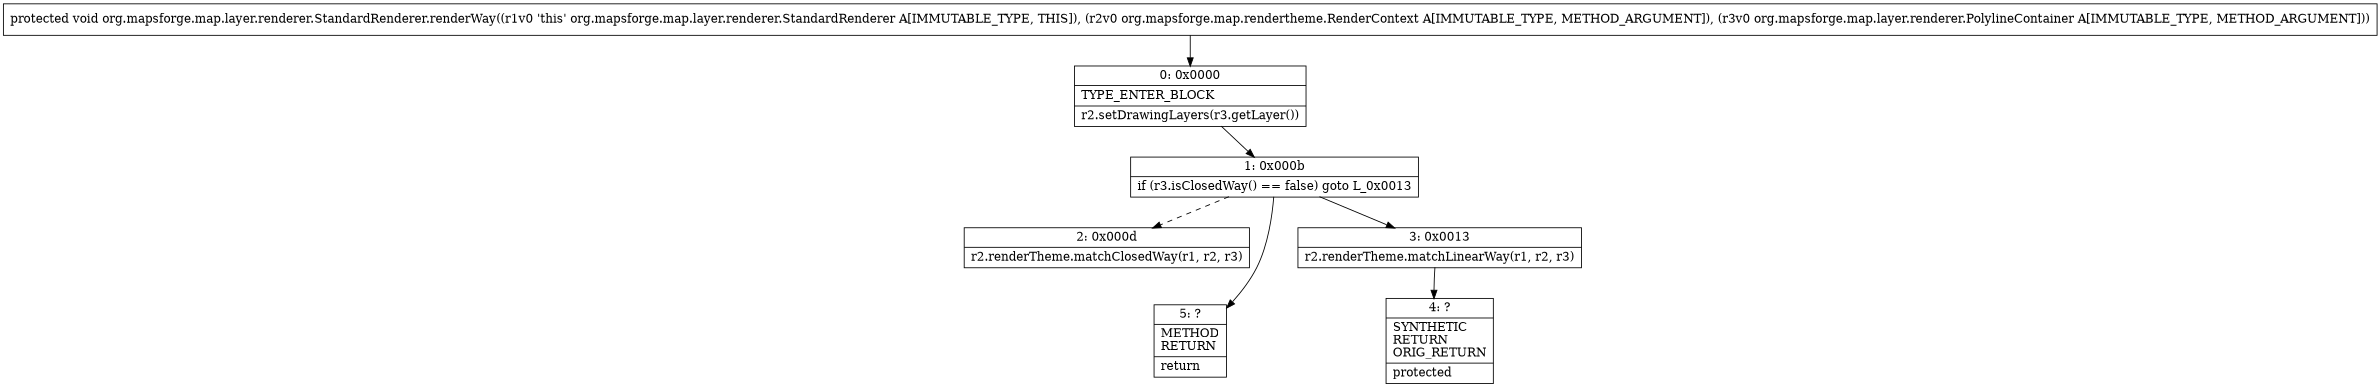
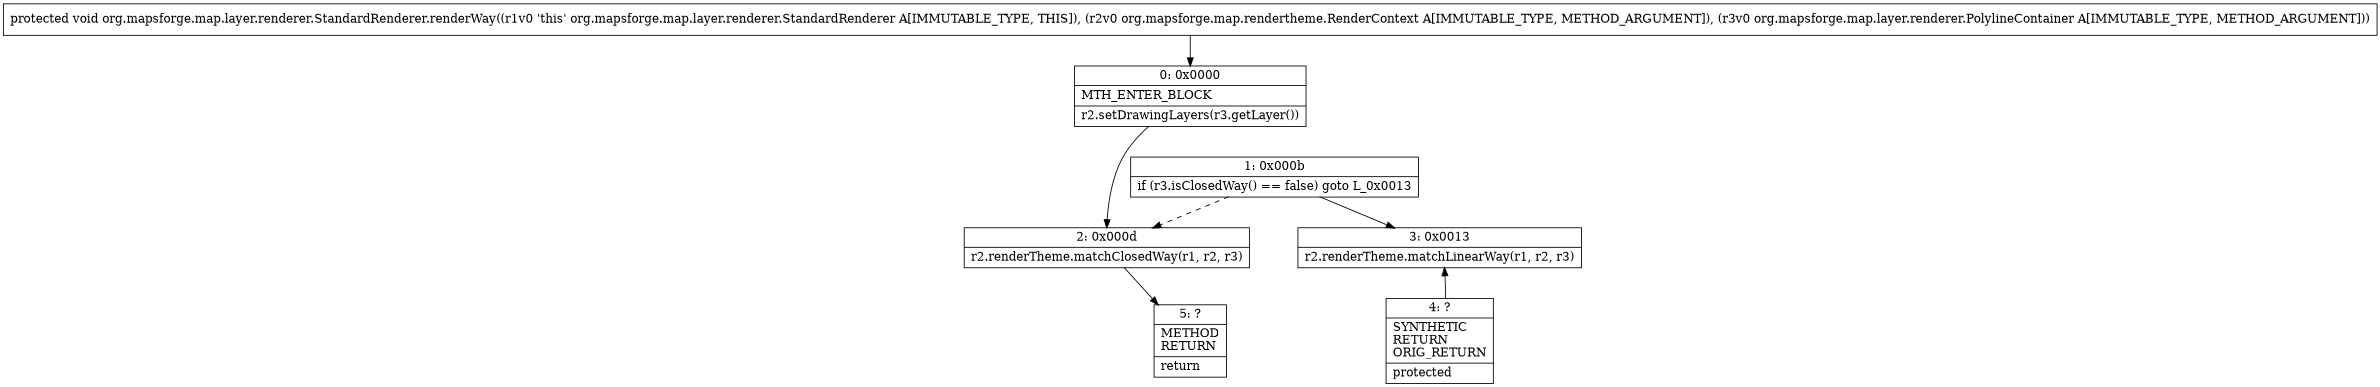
(1148, 95) -> (1147, 95)
(1235, 139) -> (1118, 168)
(1263, 253) -> (1138, 283)
(1434, 279) -> (1445, 287)
